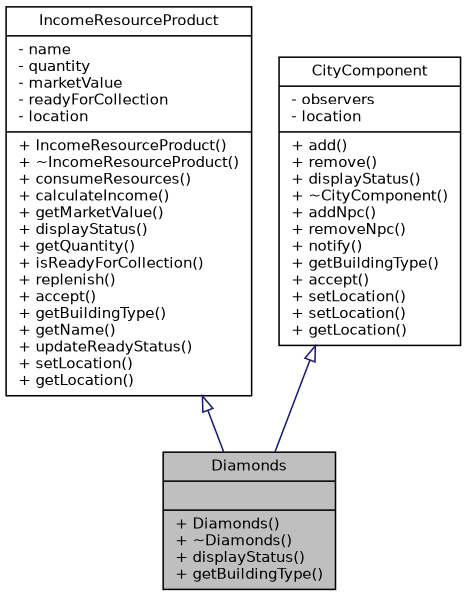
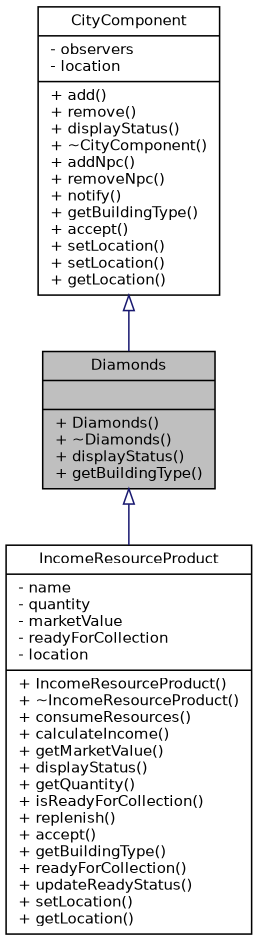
(67, 330) -> (103, 868)
(216, 431) -> (129, 525)
